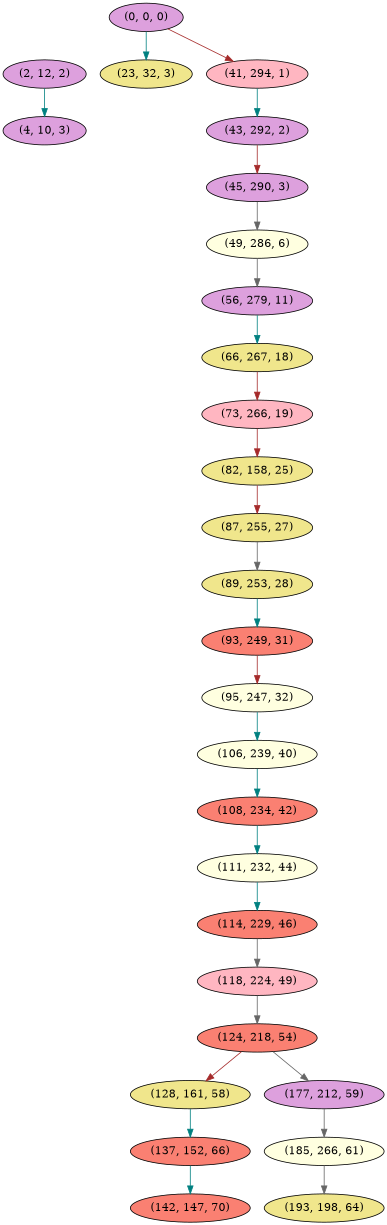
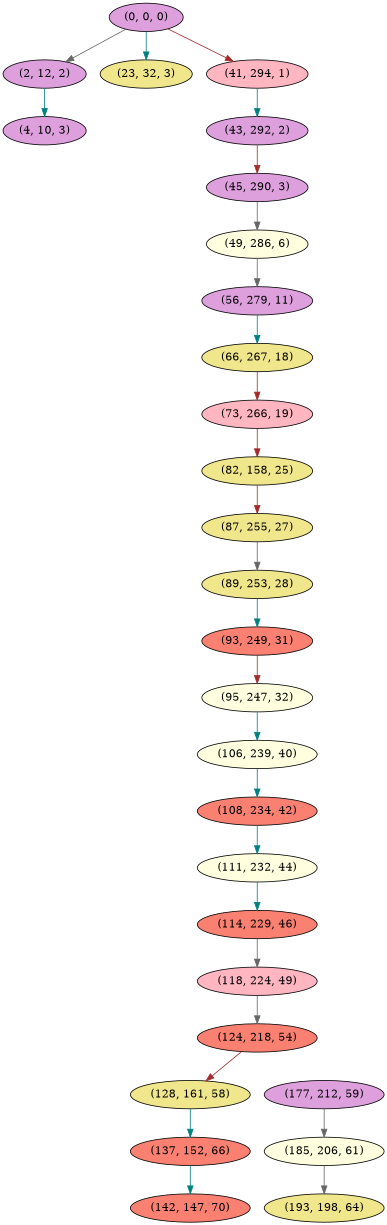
none -> (99, 44)
(288, 1064) -> none
(324, 1151) -> (324, 1151)
